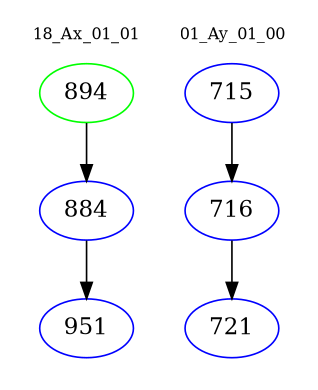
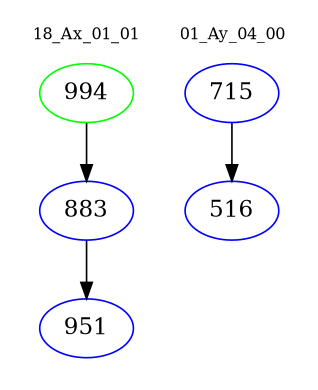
(233, 35) -> (233, 35)
(87, 93) -> (87, 93)
(87, 211) -> (87, 211)
(232, 211) -> (232, 211)
(232, 328) -> none
